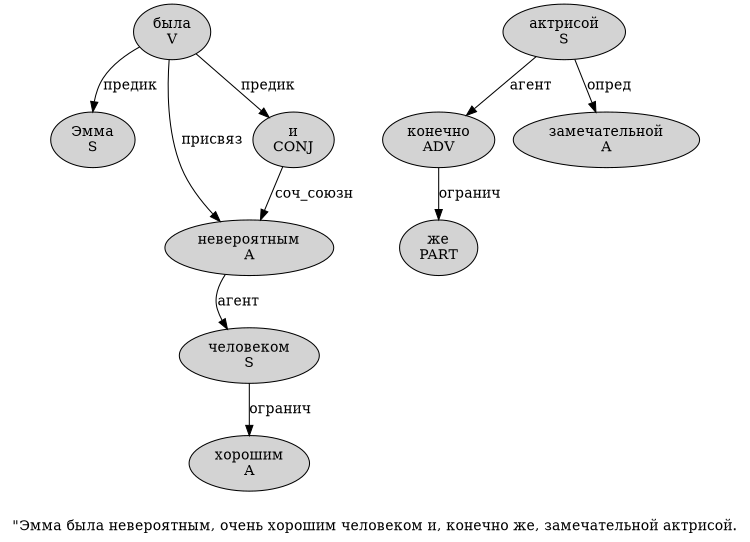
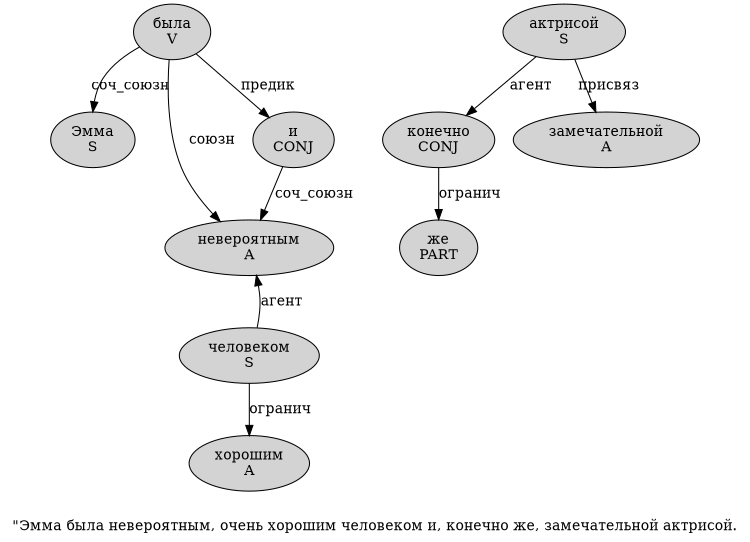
(130, 86) -> (130, 86)
(609, 86) -> (609, 86)
(212, 140) -> (212, 140)
(439, 140) -> (439, 140)
(216, 297) -> (260, 307)
